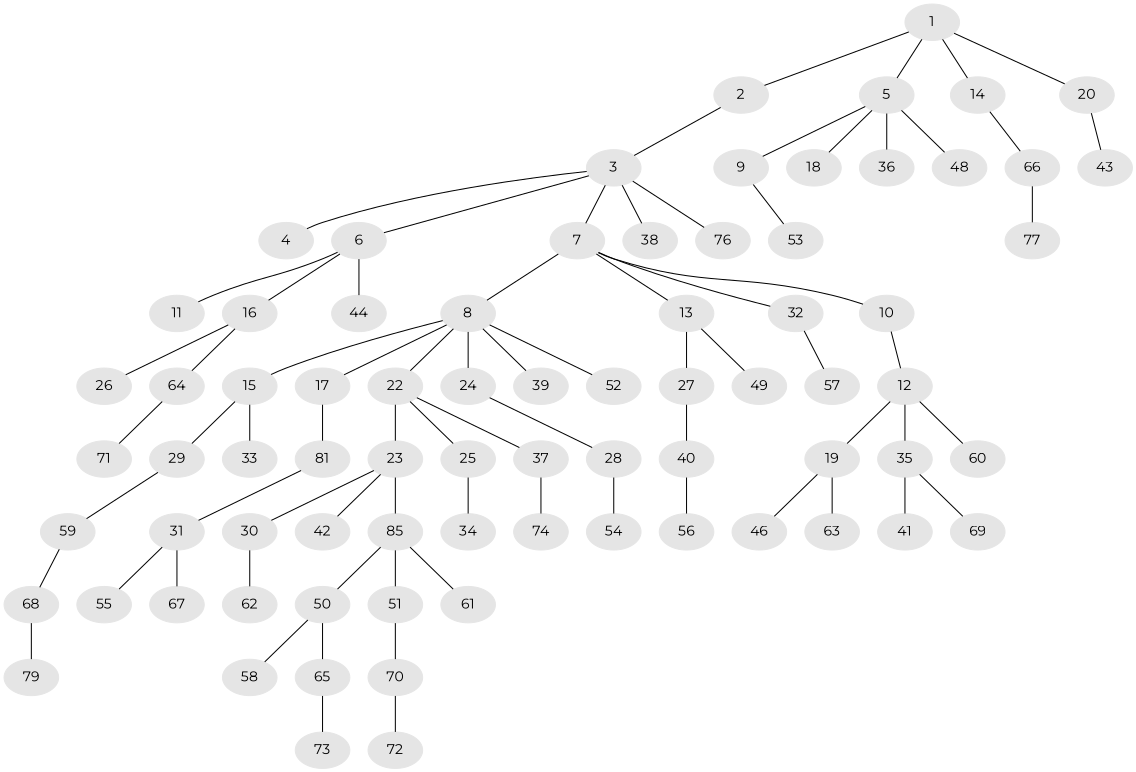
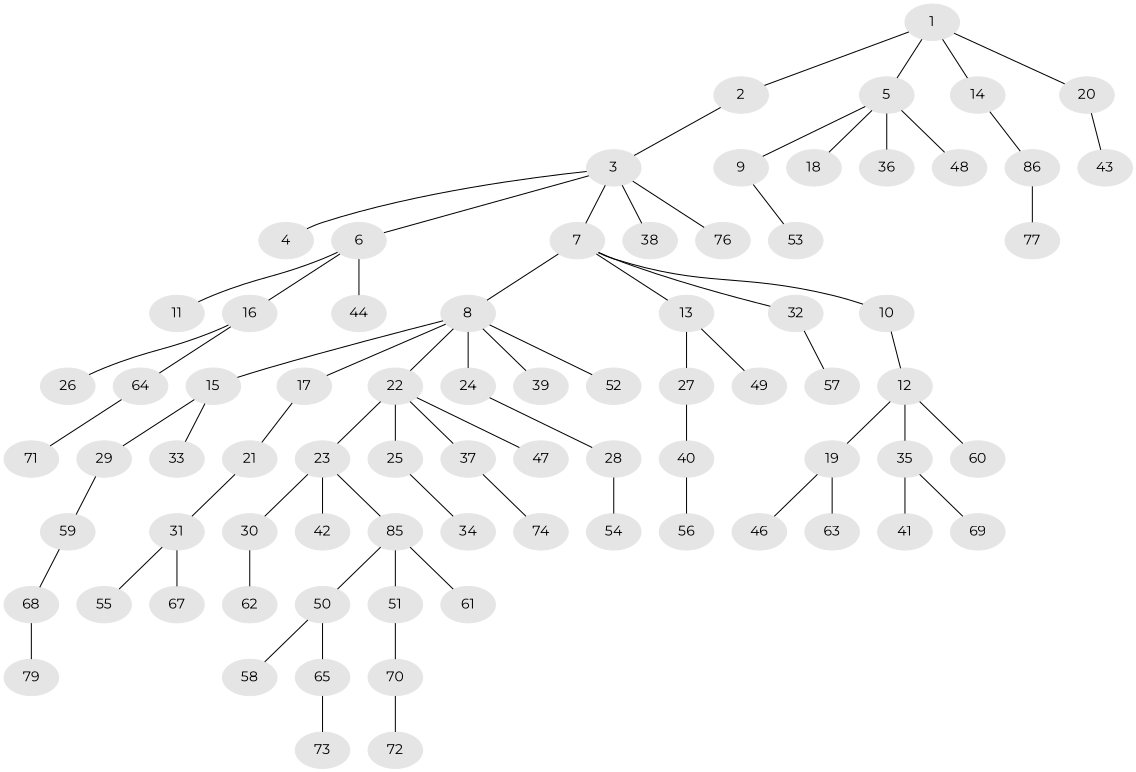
(1032, 168) -> (1032, 168)
(323, 459) -> (250, 459)
none -> (541, 459)
